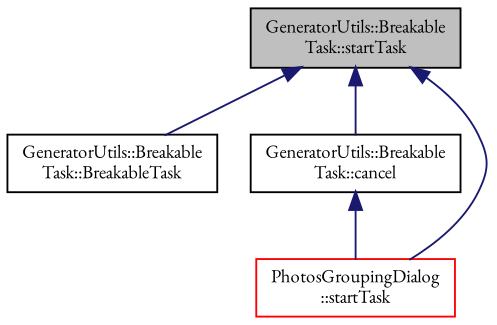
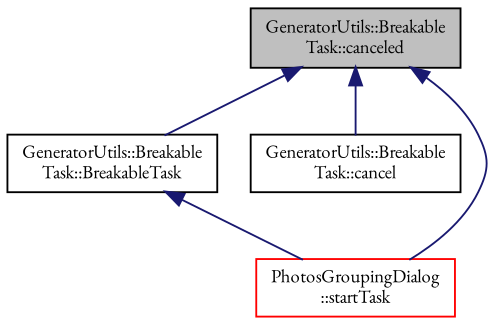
(356, 38) -> (356, 38)
(356, 235) -> (243, 230)
